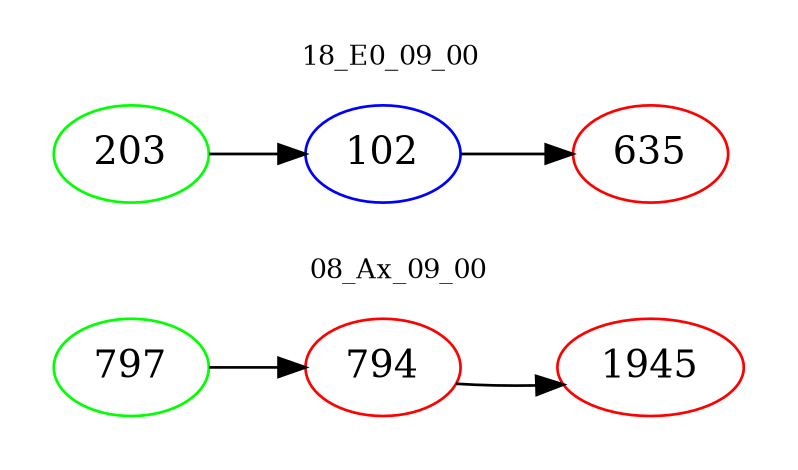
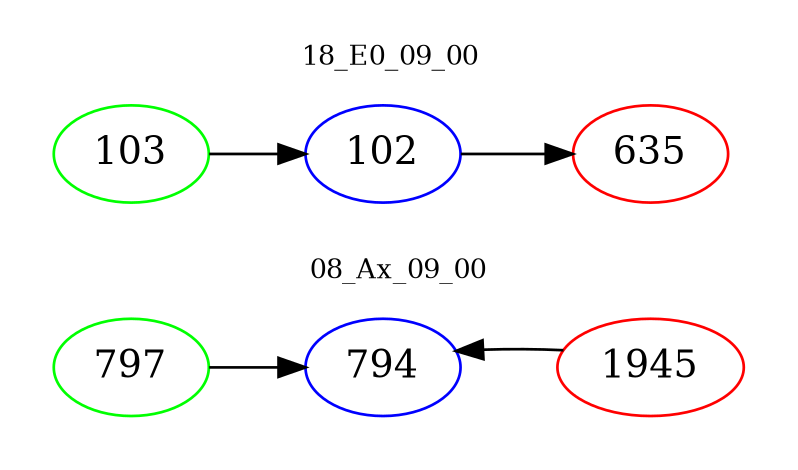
(131, 154) -> (131, 154)
(383, 367) -> (383, 367)
(496, 385) -> (523, 349)
